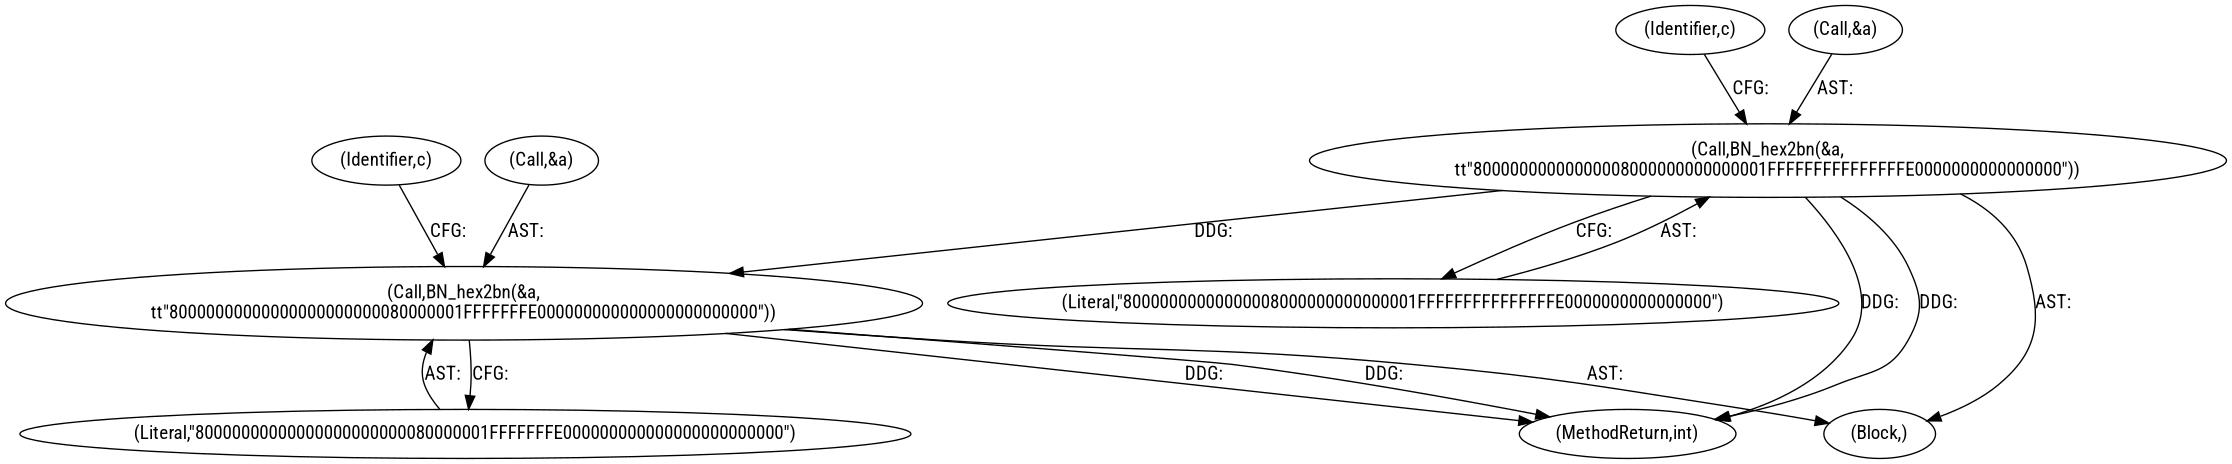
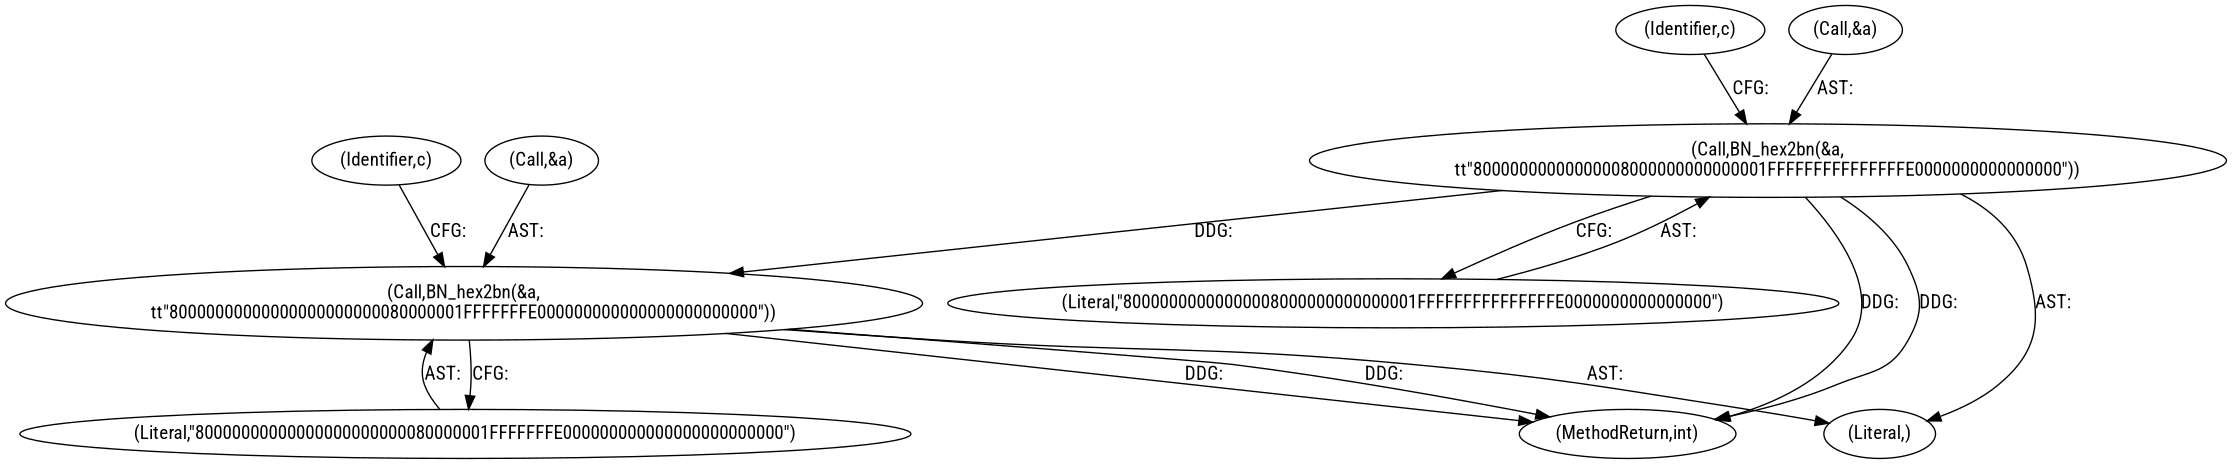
(1880, 434) -> (1880, 434)
